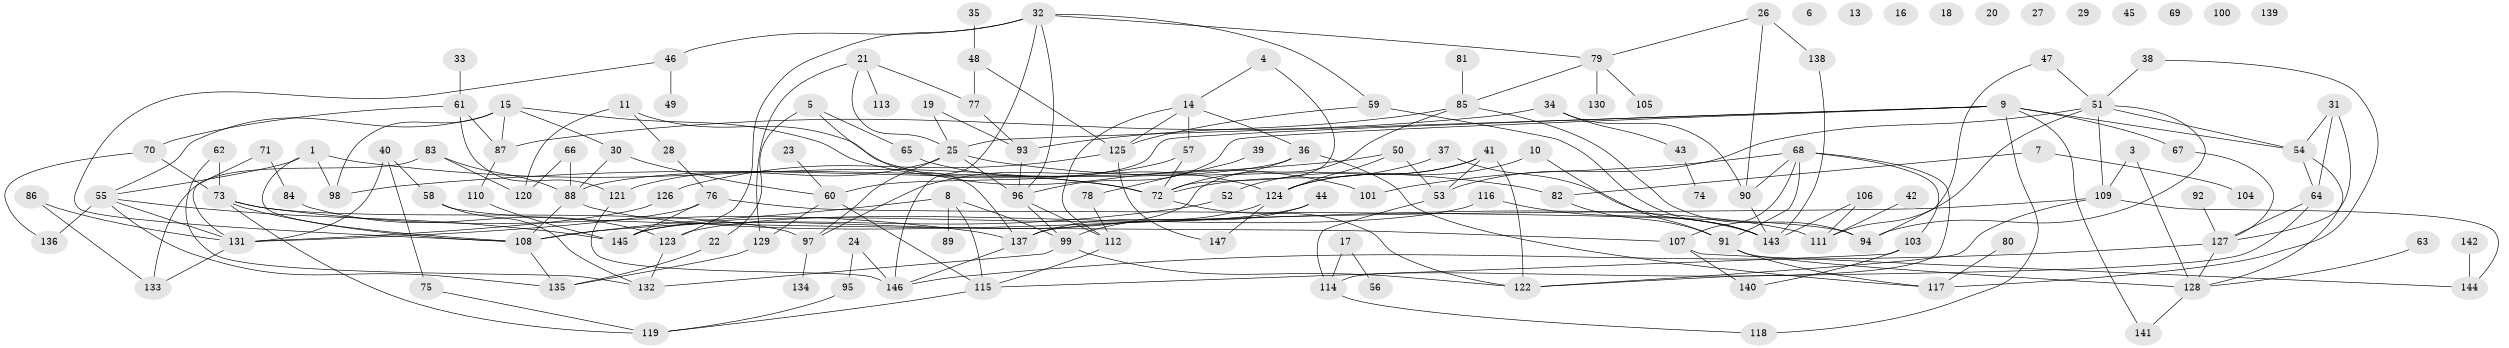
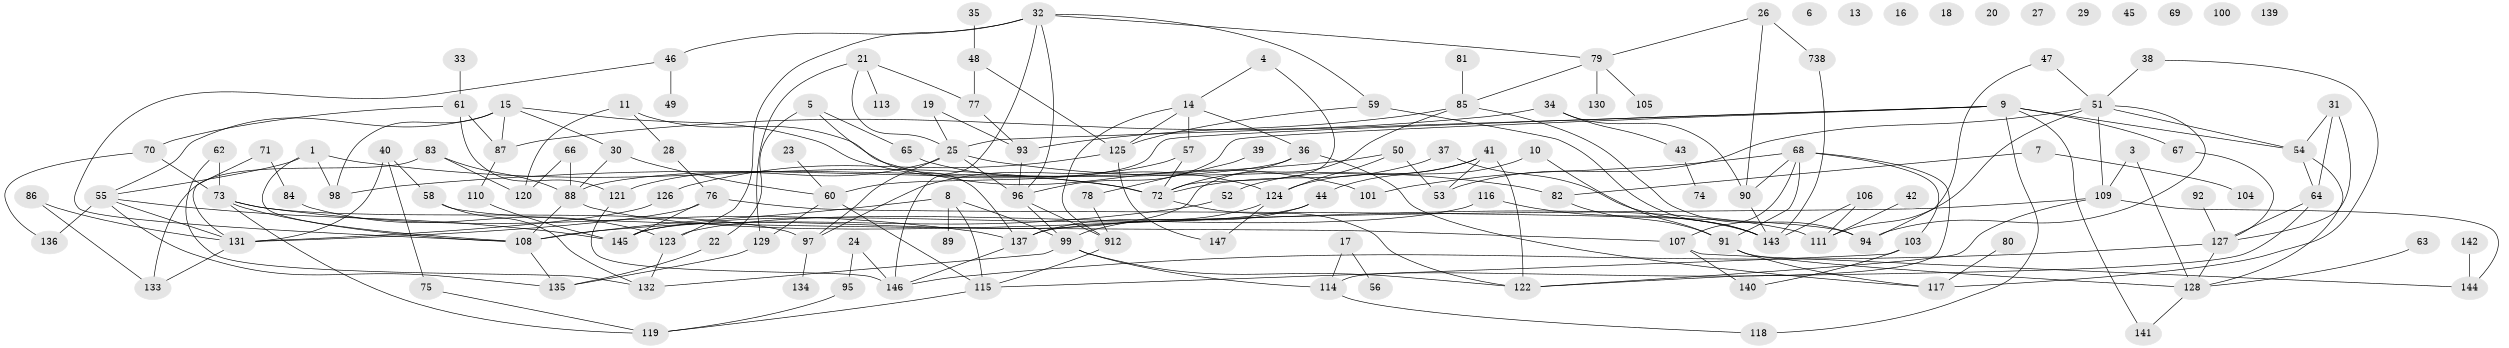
(1817, 60) -> (1817, 60)
(1447, 174) -> (1443, 174)
(1339, 225) -> (1252, 283)
(1113, 242) -> (1113, 242)
